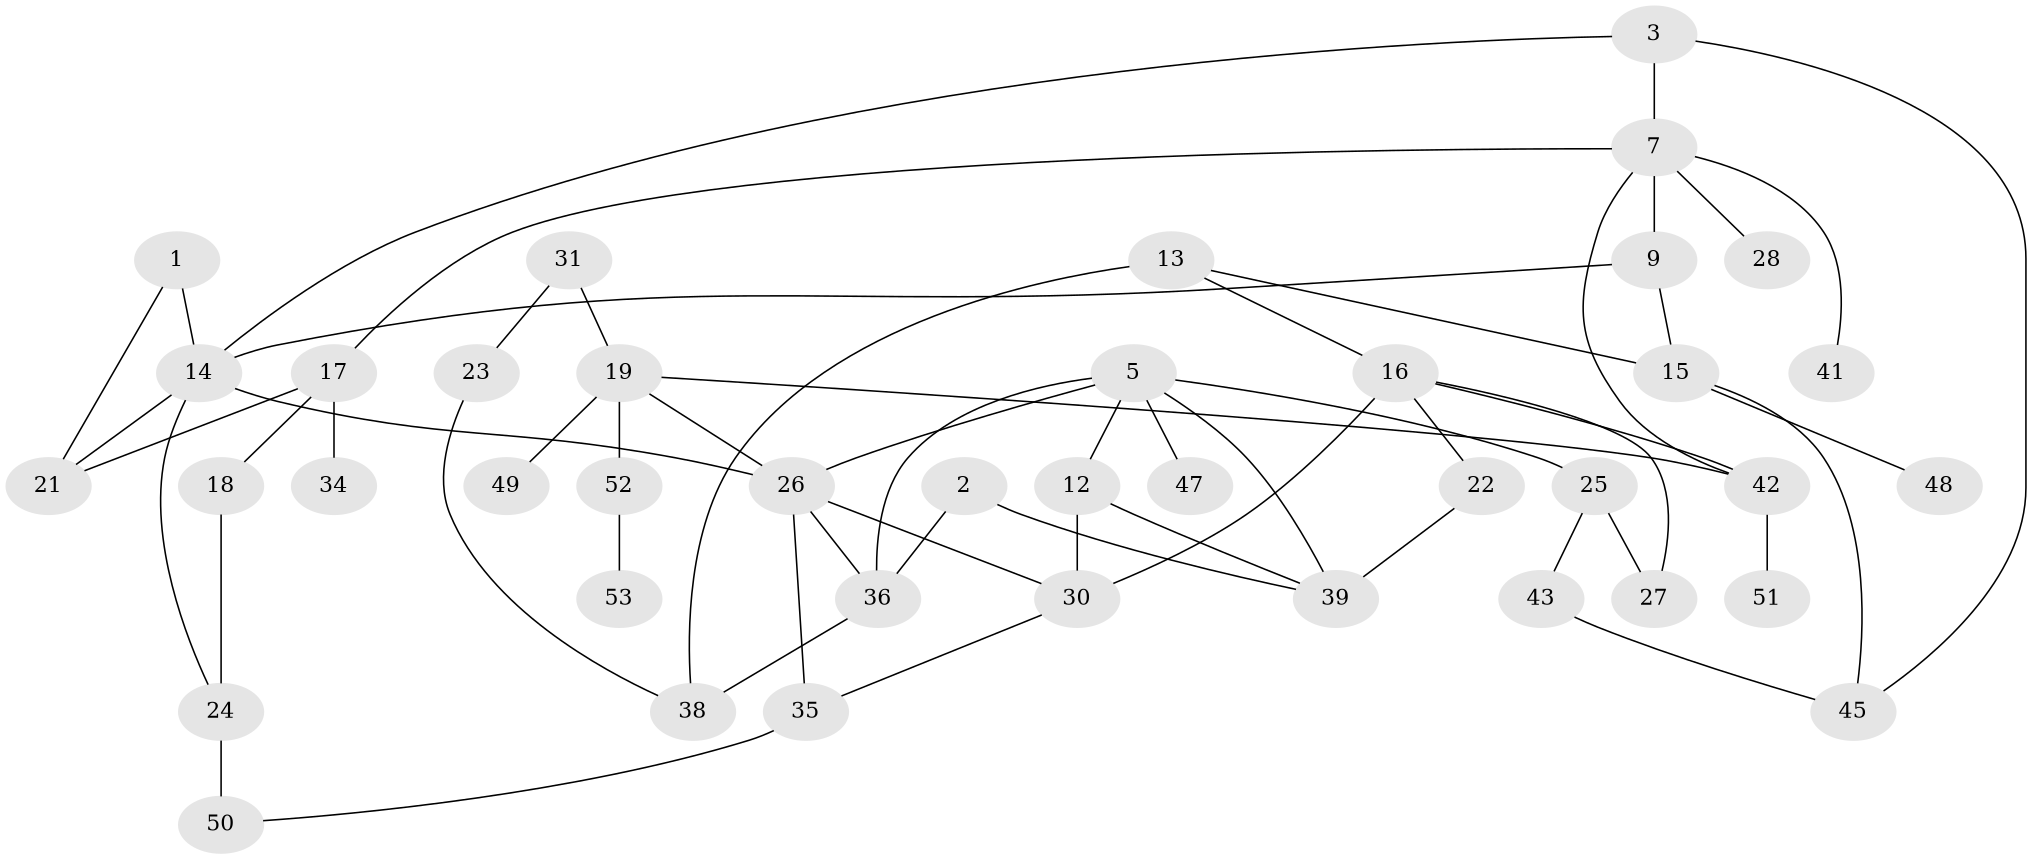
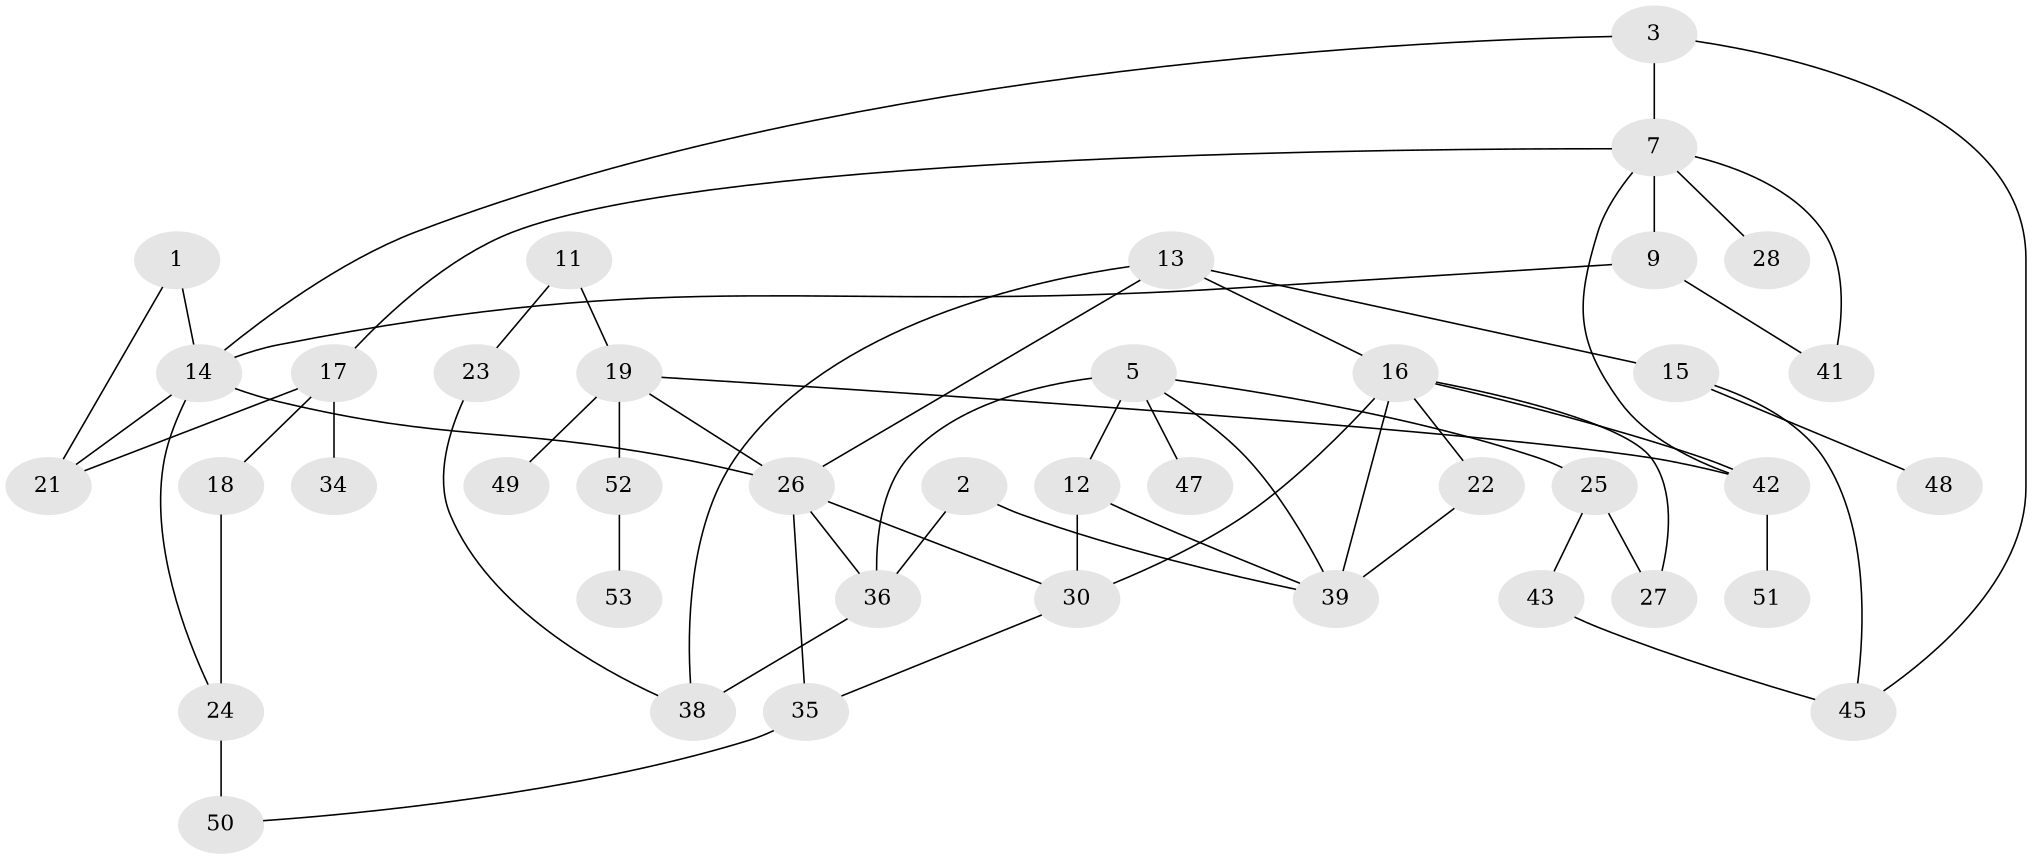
(569, 260) -> (569, 260)
(1665, 316) -> (1743, 317)
(987, 416) -> (982, 373)
none -> (1366, 486)
